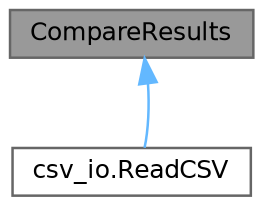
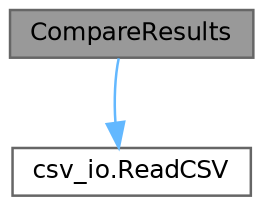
(148, 116) -> (115, 90)
